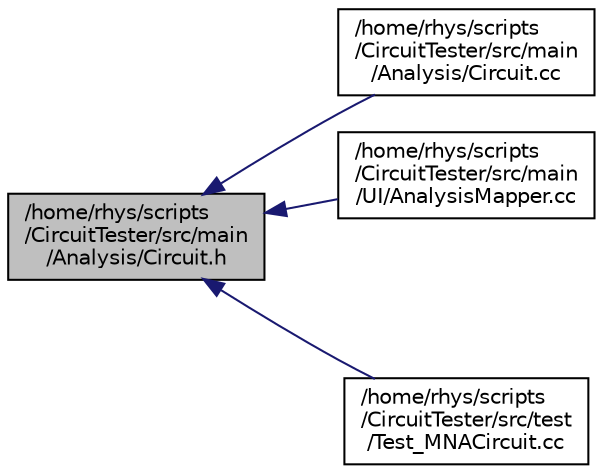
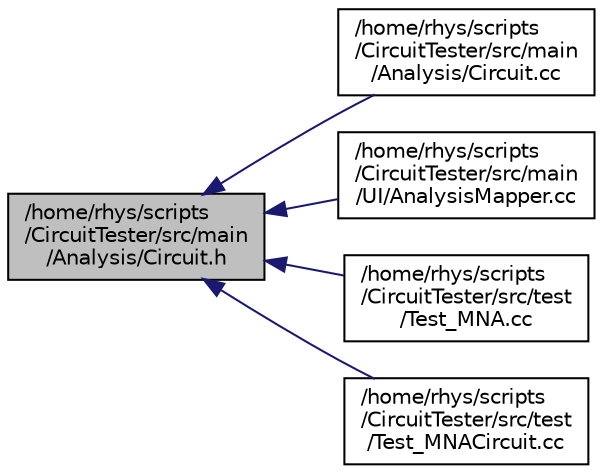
none -> (466, 298)
